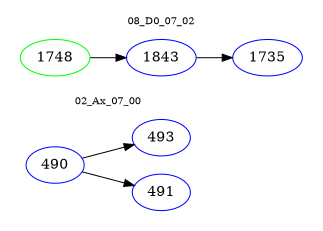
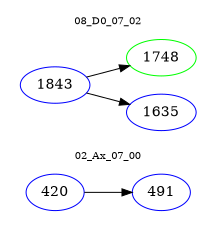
(103, 58) -> (103, 73)
(268, 58) -> (161, 112)
(161, 138) -> none
(55, 165) -> (55, 192)
